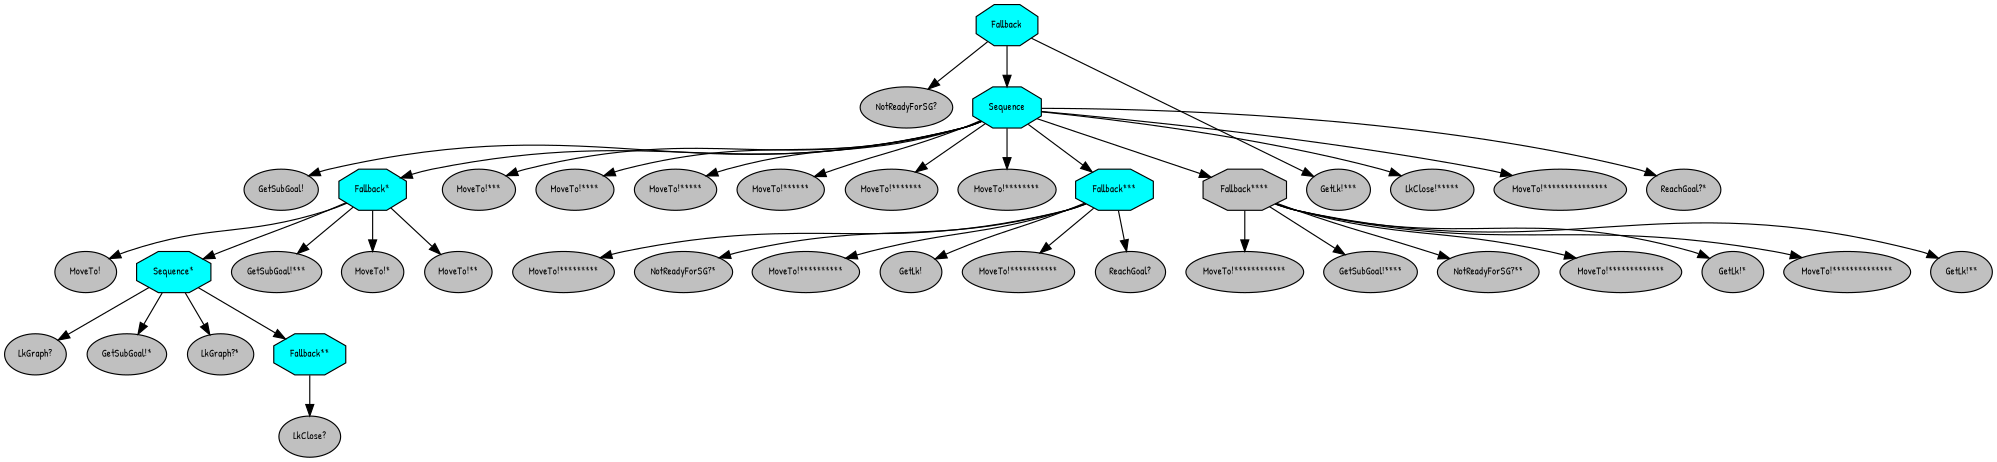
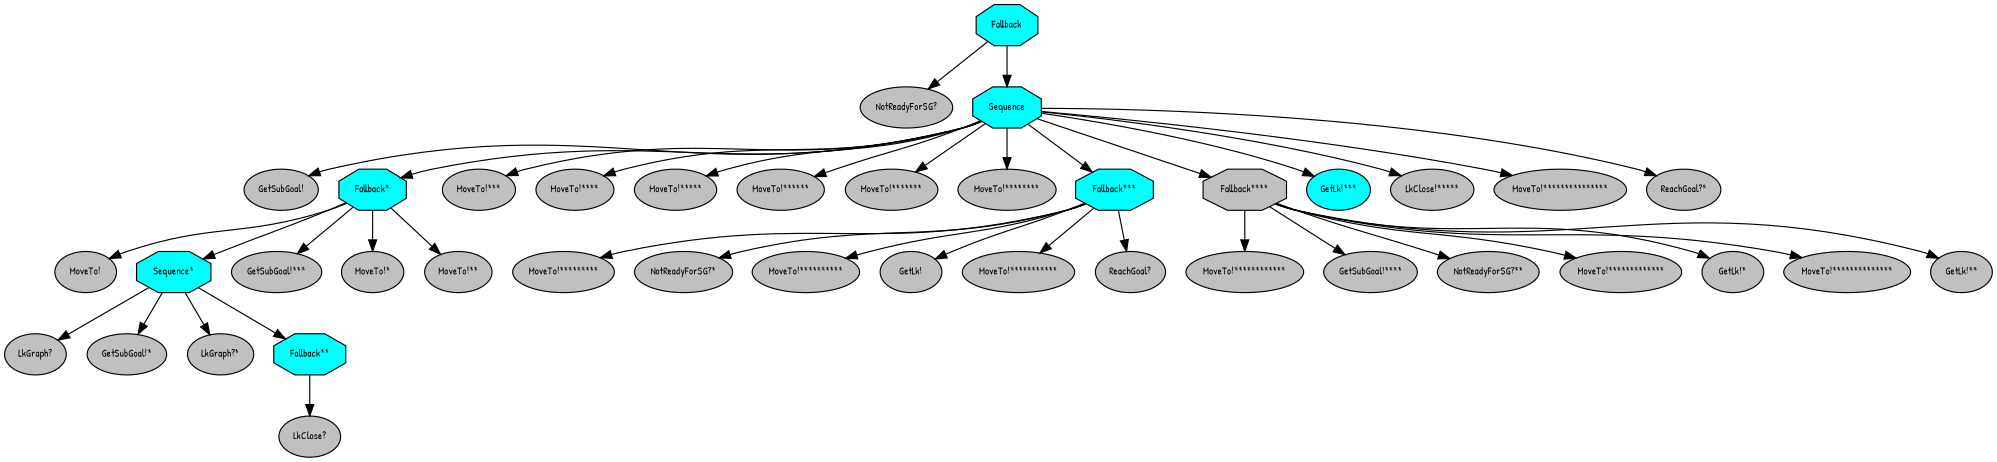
(1160, 101) -> (1174, 137)
(1339, 190) -> (1339, 190)
